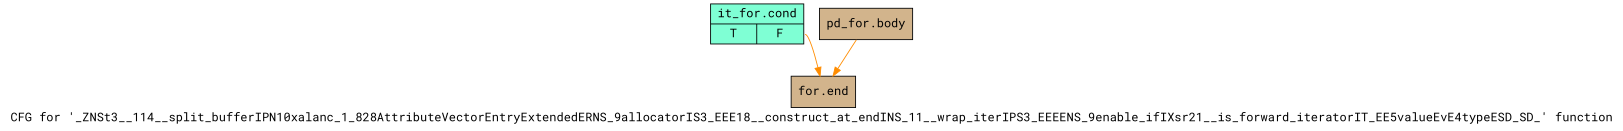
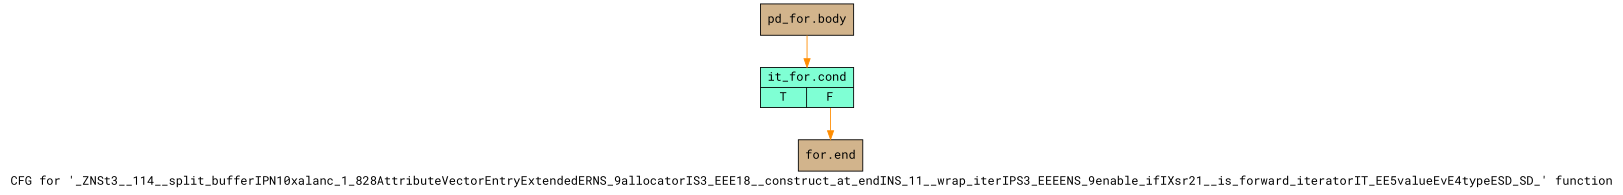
(847, 54) -> (807, 47)
